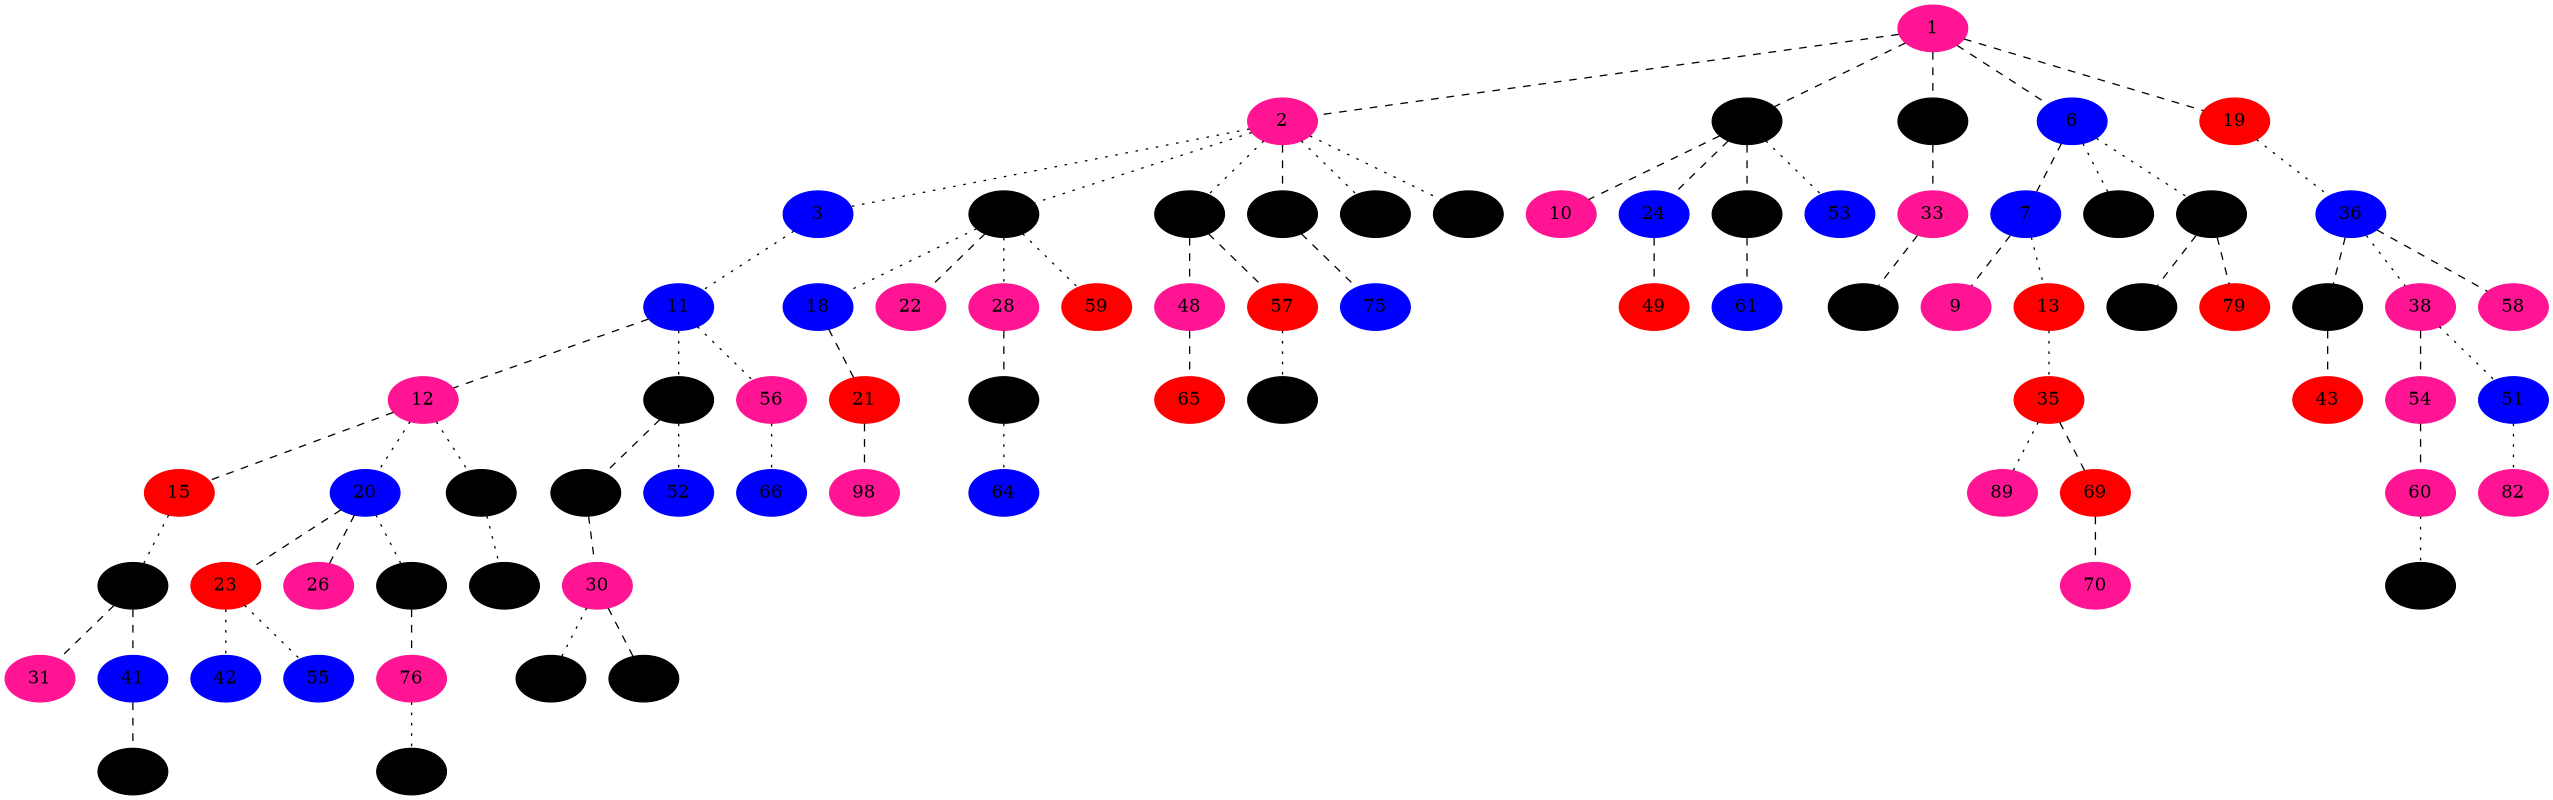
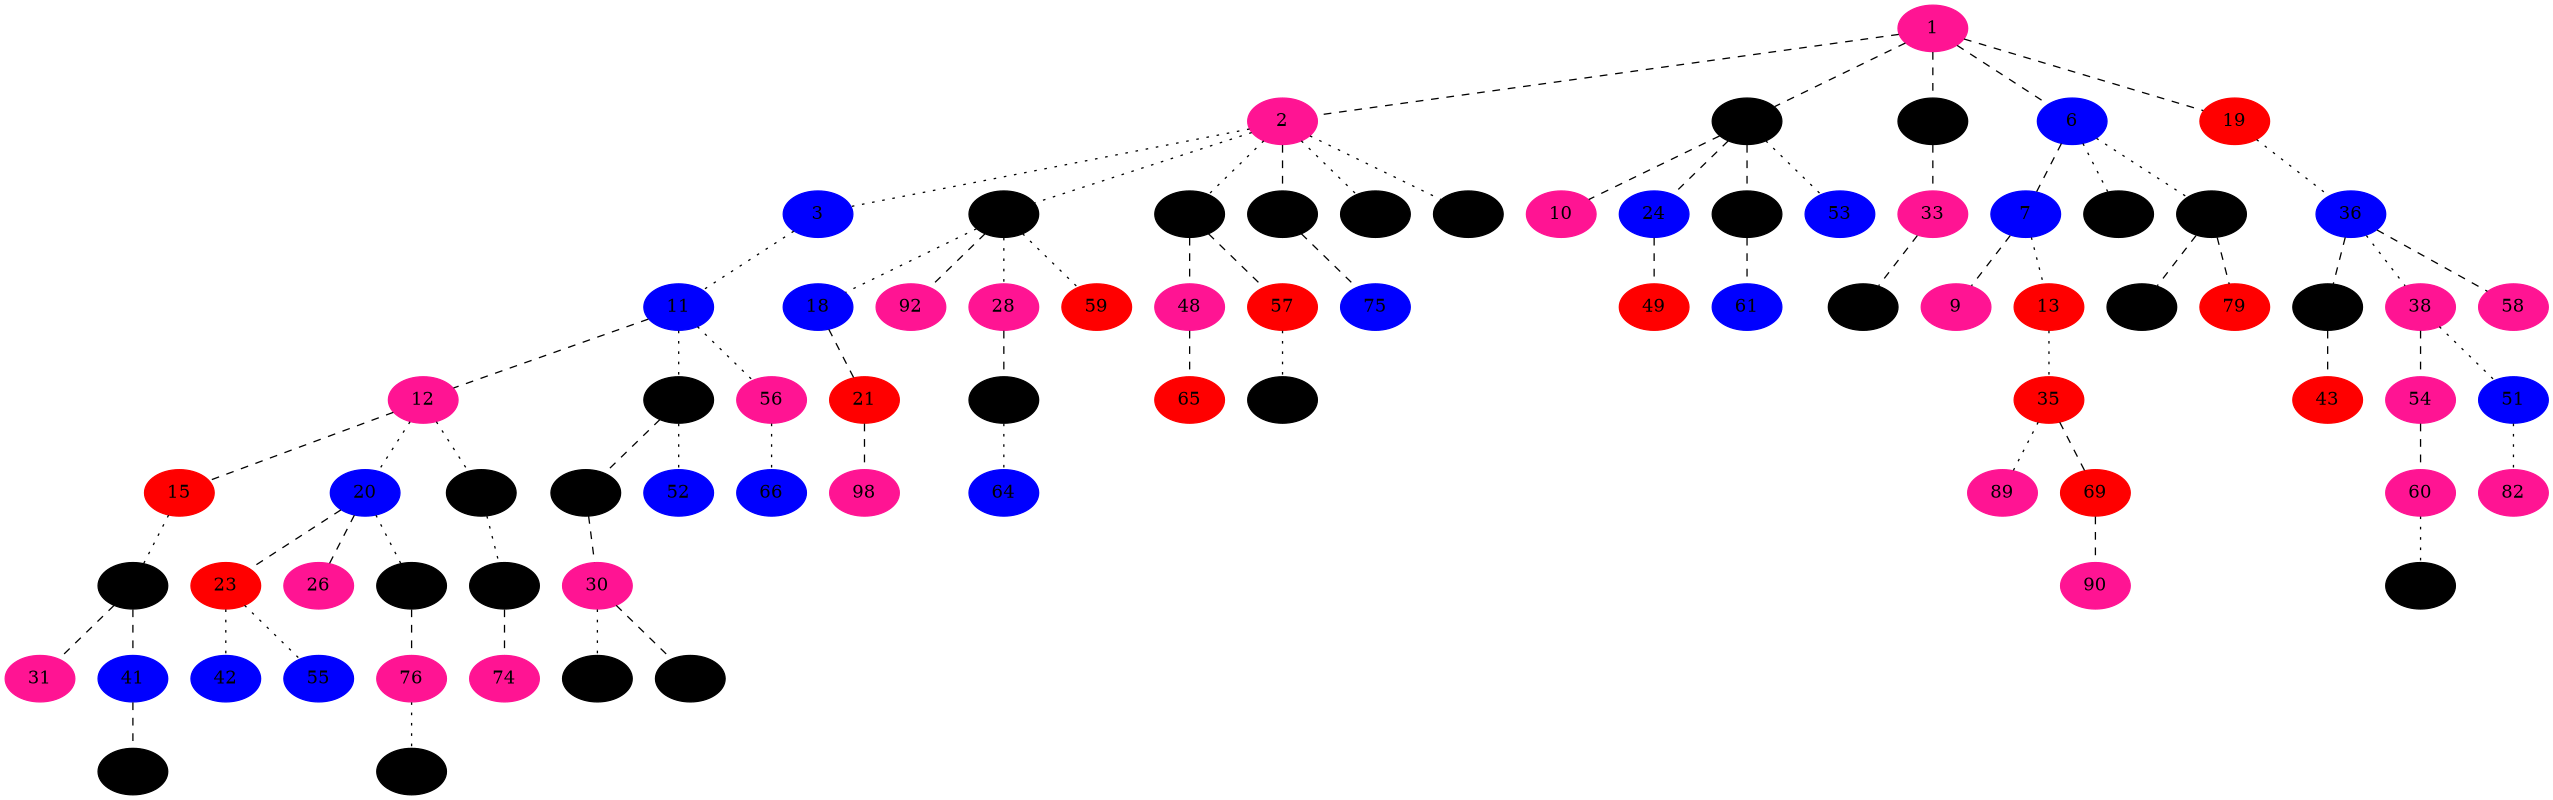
(911, 307) -> (911, 307)
(2095, 586) -> (2095, 586)
none -> (504, 679)
